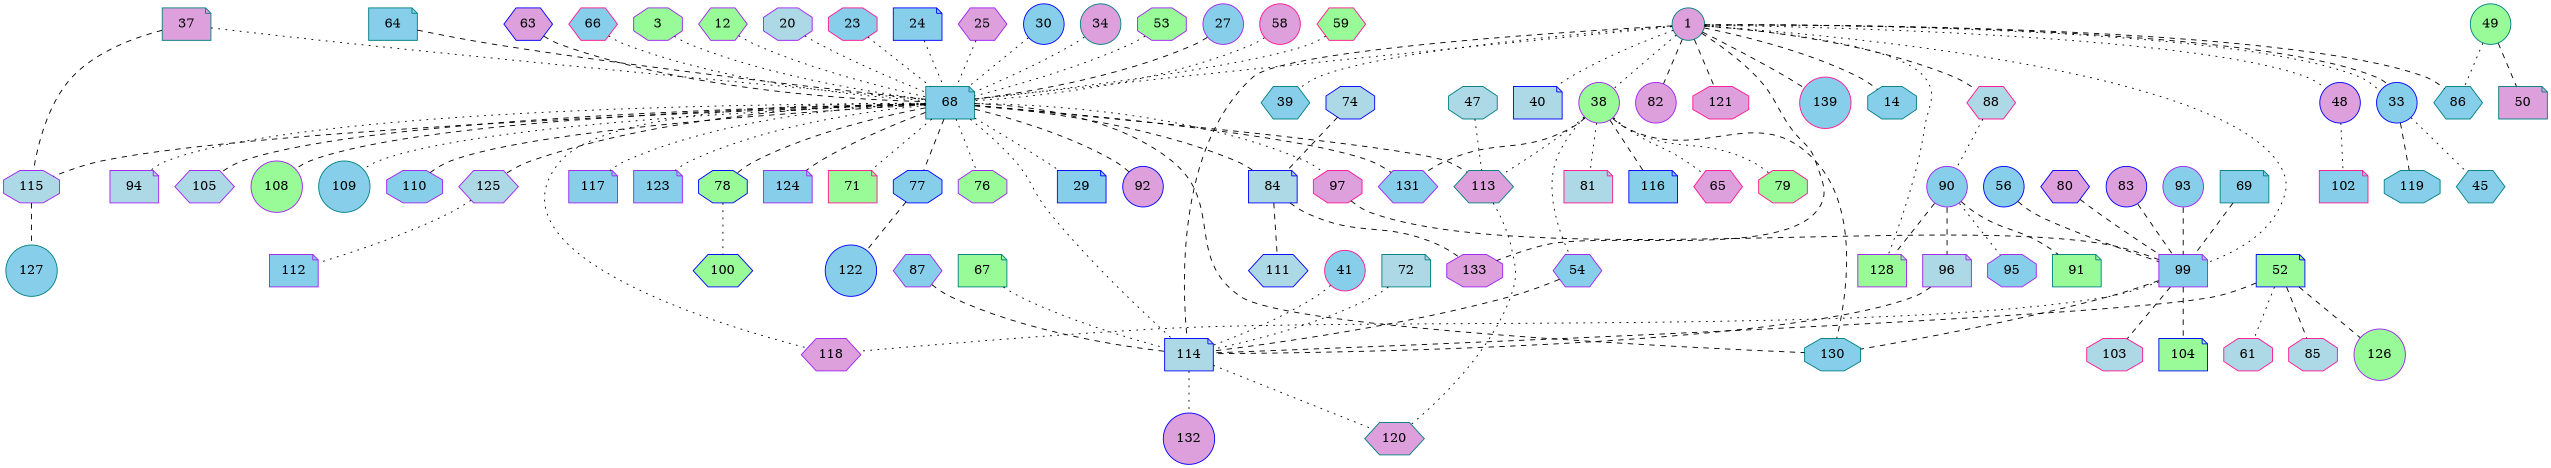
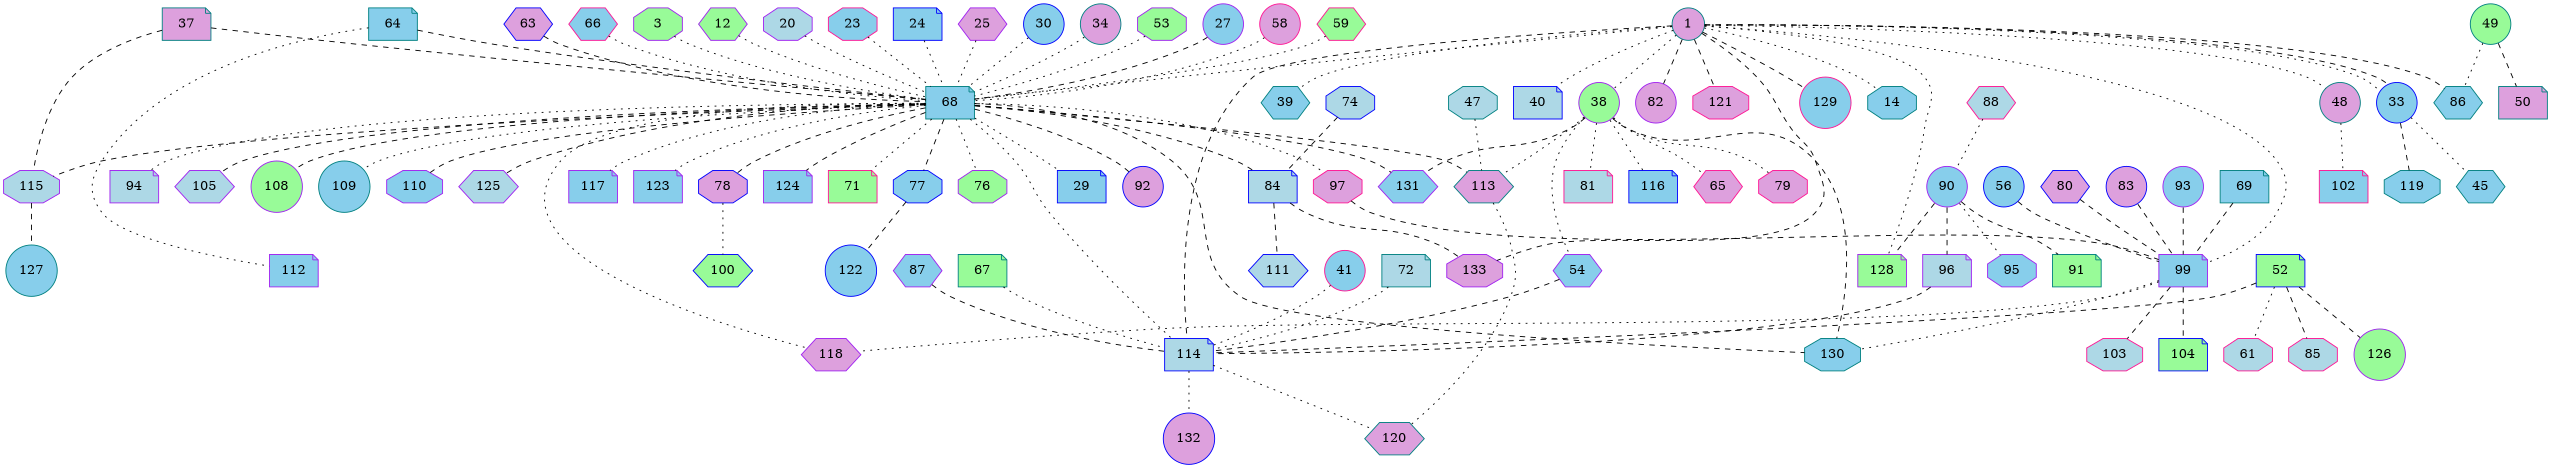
(1844, 45) -> none
(1794, 51) -> (1794, 51)
(568, 66) -> (568, 66)
(1825, 103) -> (1825, 103)
(2340, 103) -> (2340, 103)
(1626, 145) -> (1626, 145)
(723, 187) -> (723, 187)
(1783, 187) -> (1783, 187)
(397, 236) -> (125, 133)
(2004, 322) -> (2004, 322)
